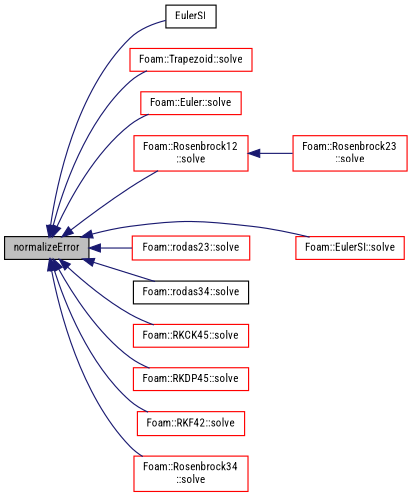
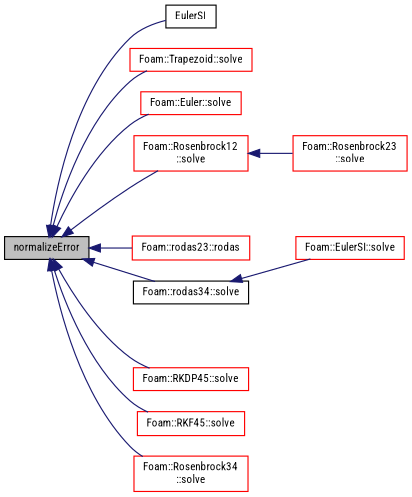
(201, 222) -> (276, 269)
(191, 248) -> (191, 248)
(191, 336) -> none
(191, 424) -> (191, 424)
